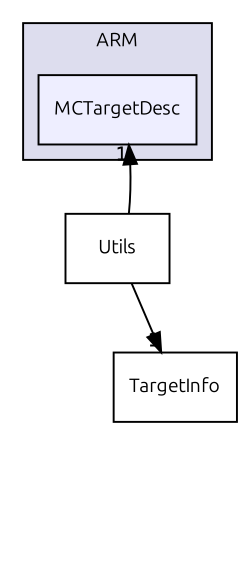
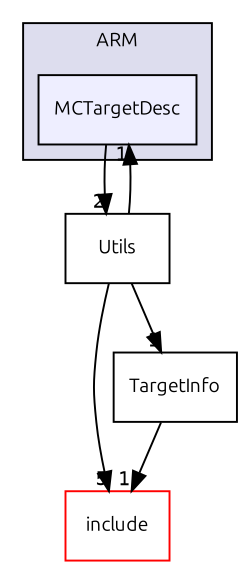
none -> (105, 172)
none -> (118, 526)
